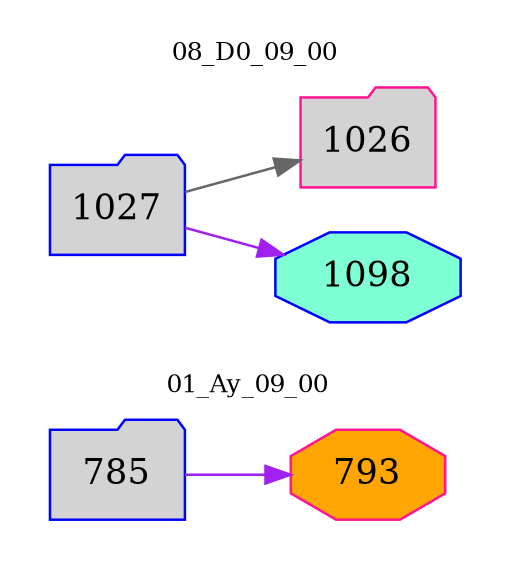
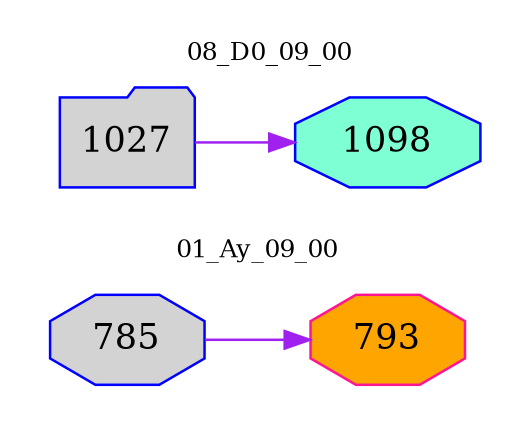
(368, 142) -> none
(117, 475) -> (127, 340)
